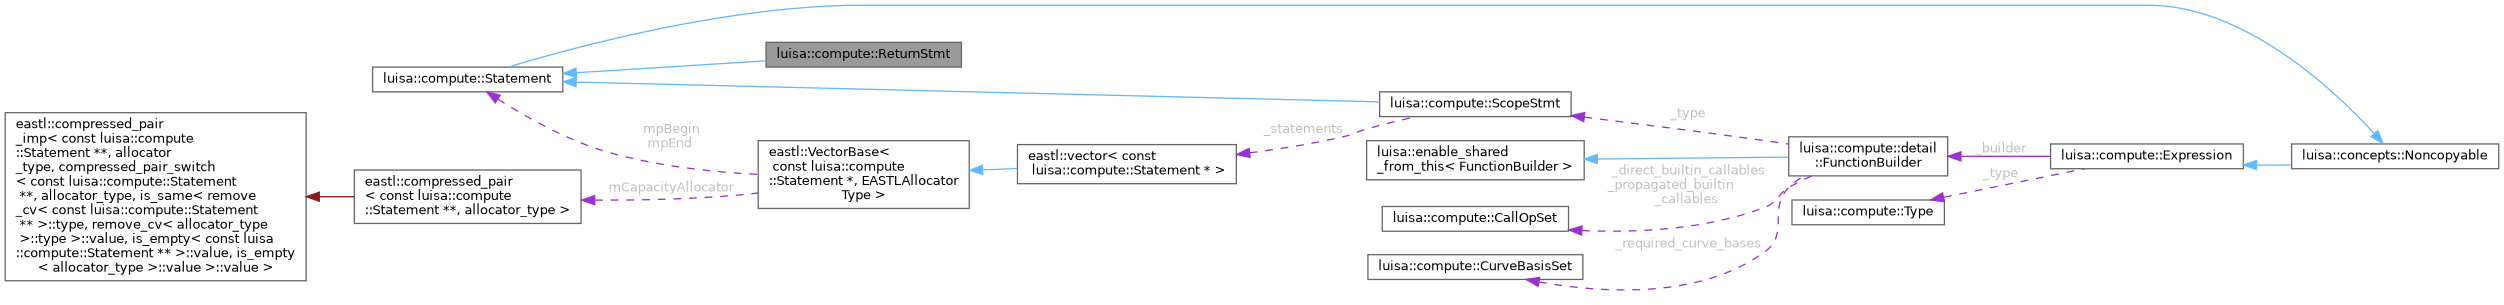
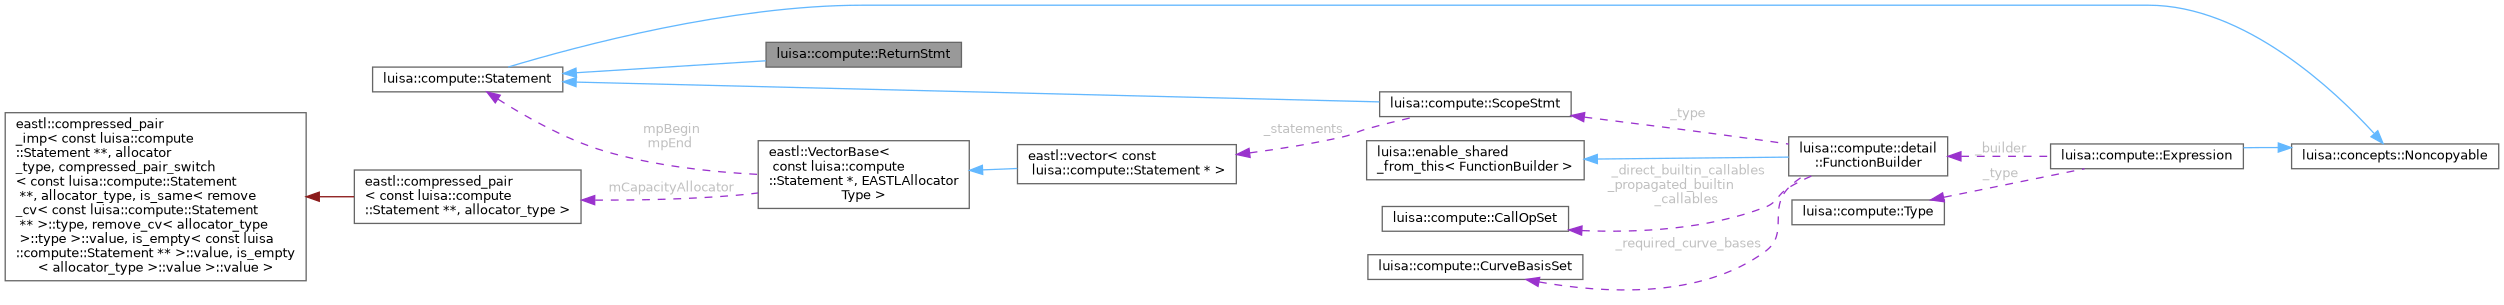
(2006, 156) -> (2006, 156)
(2274, 165) -> (2261, 148)
